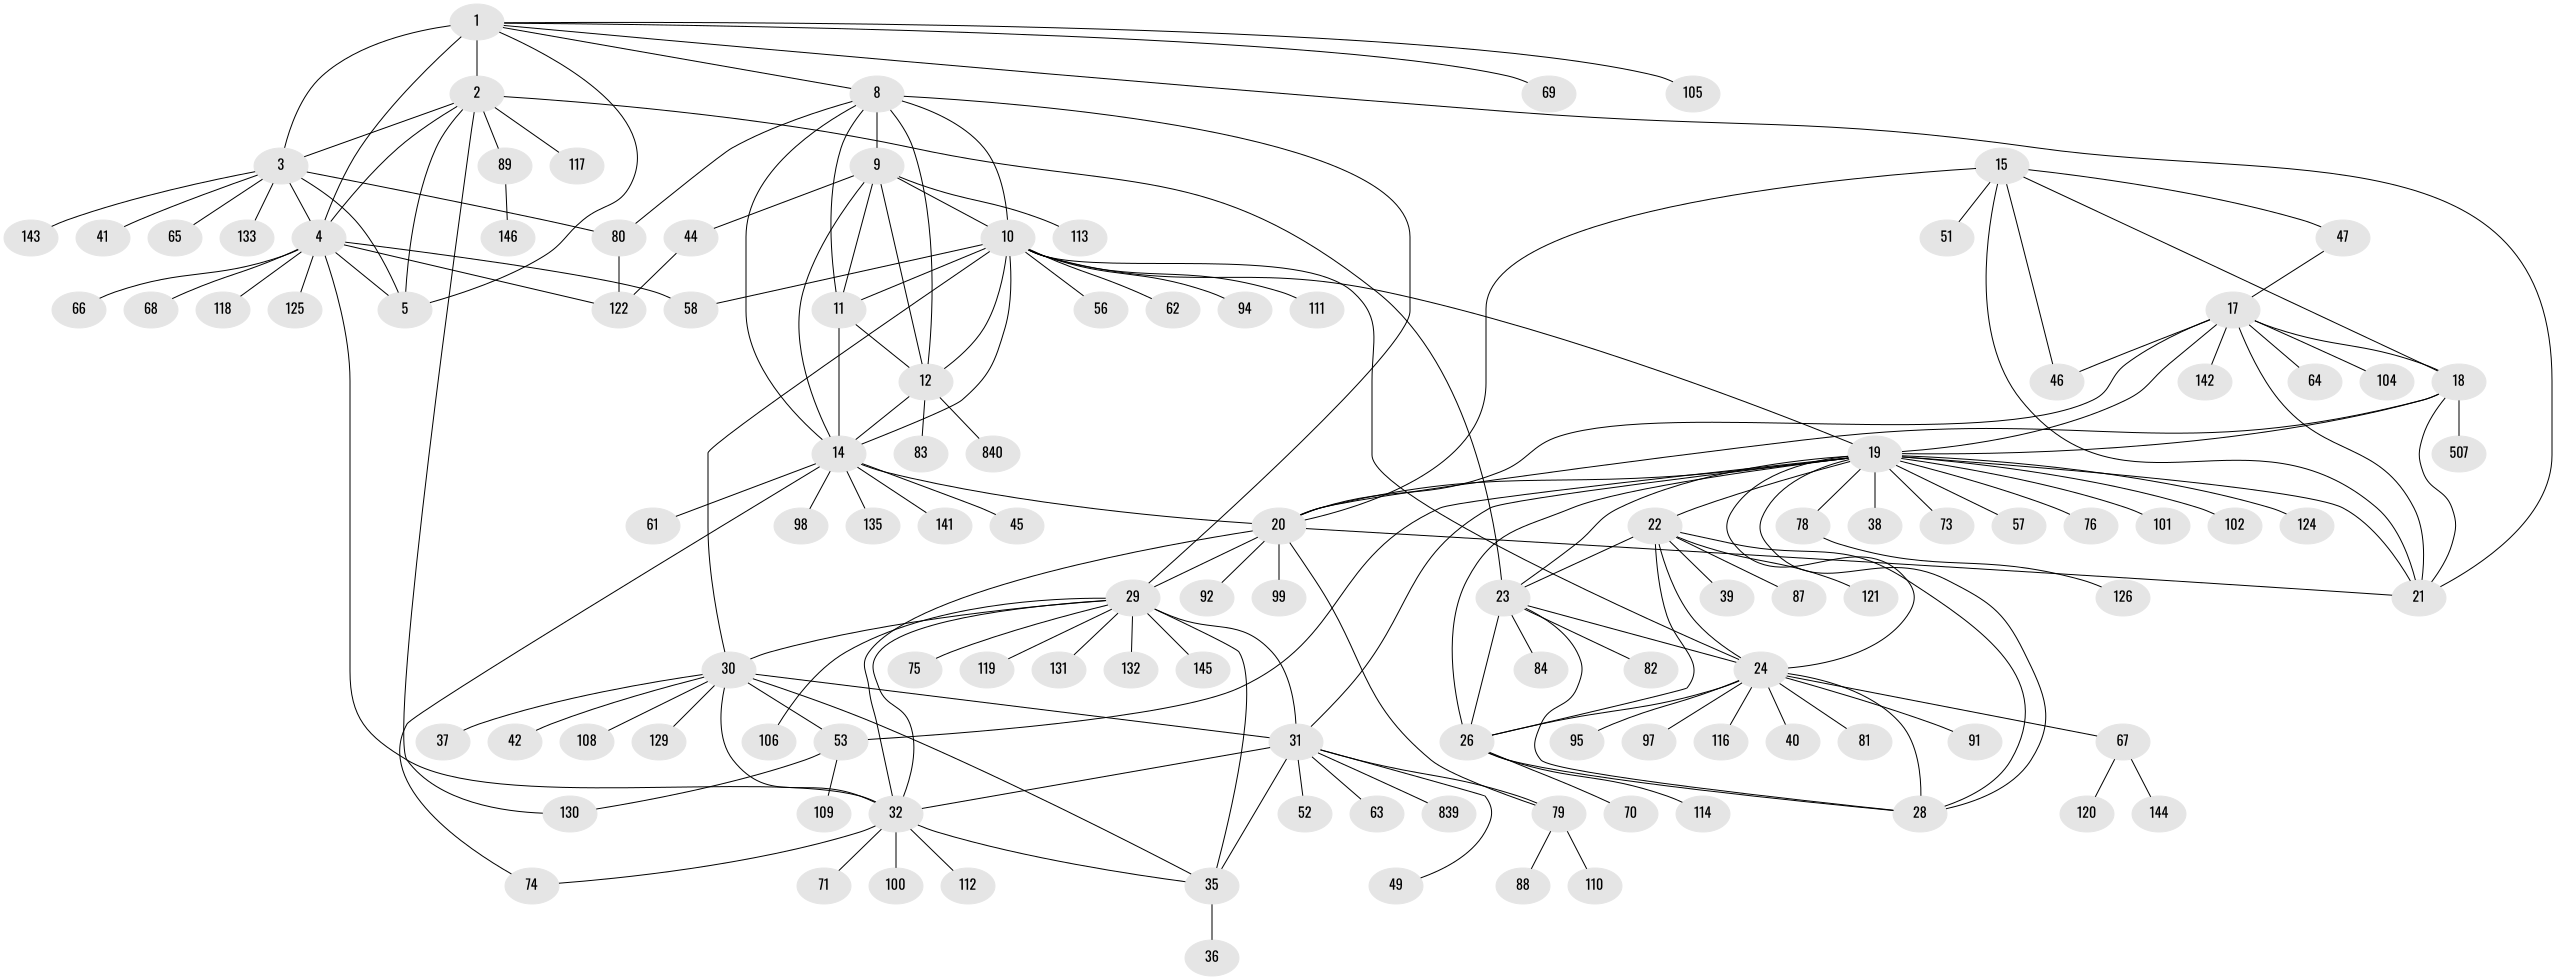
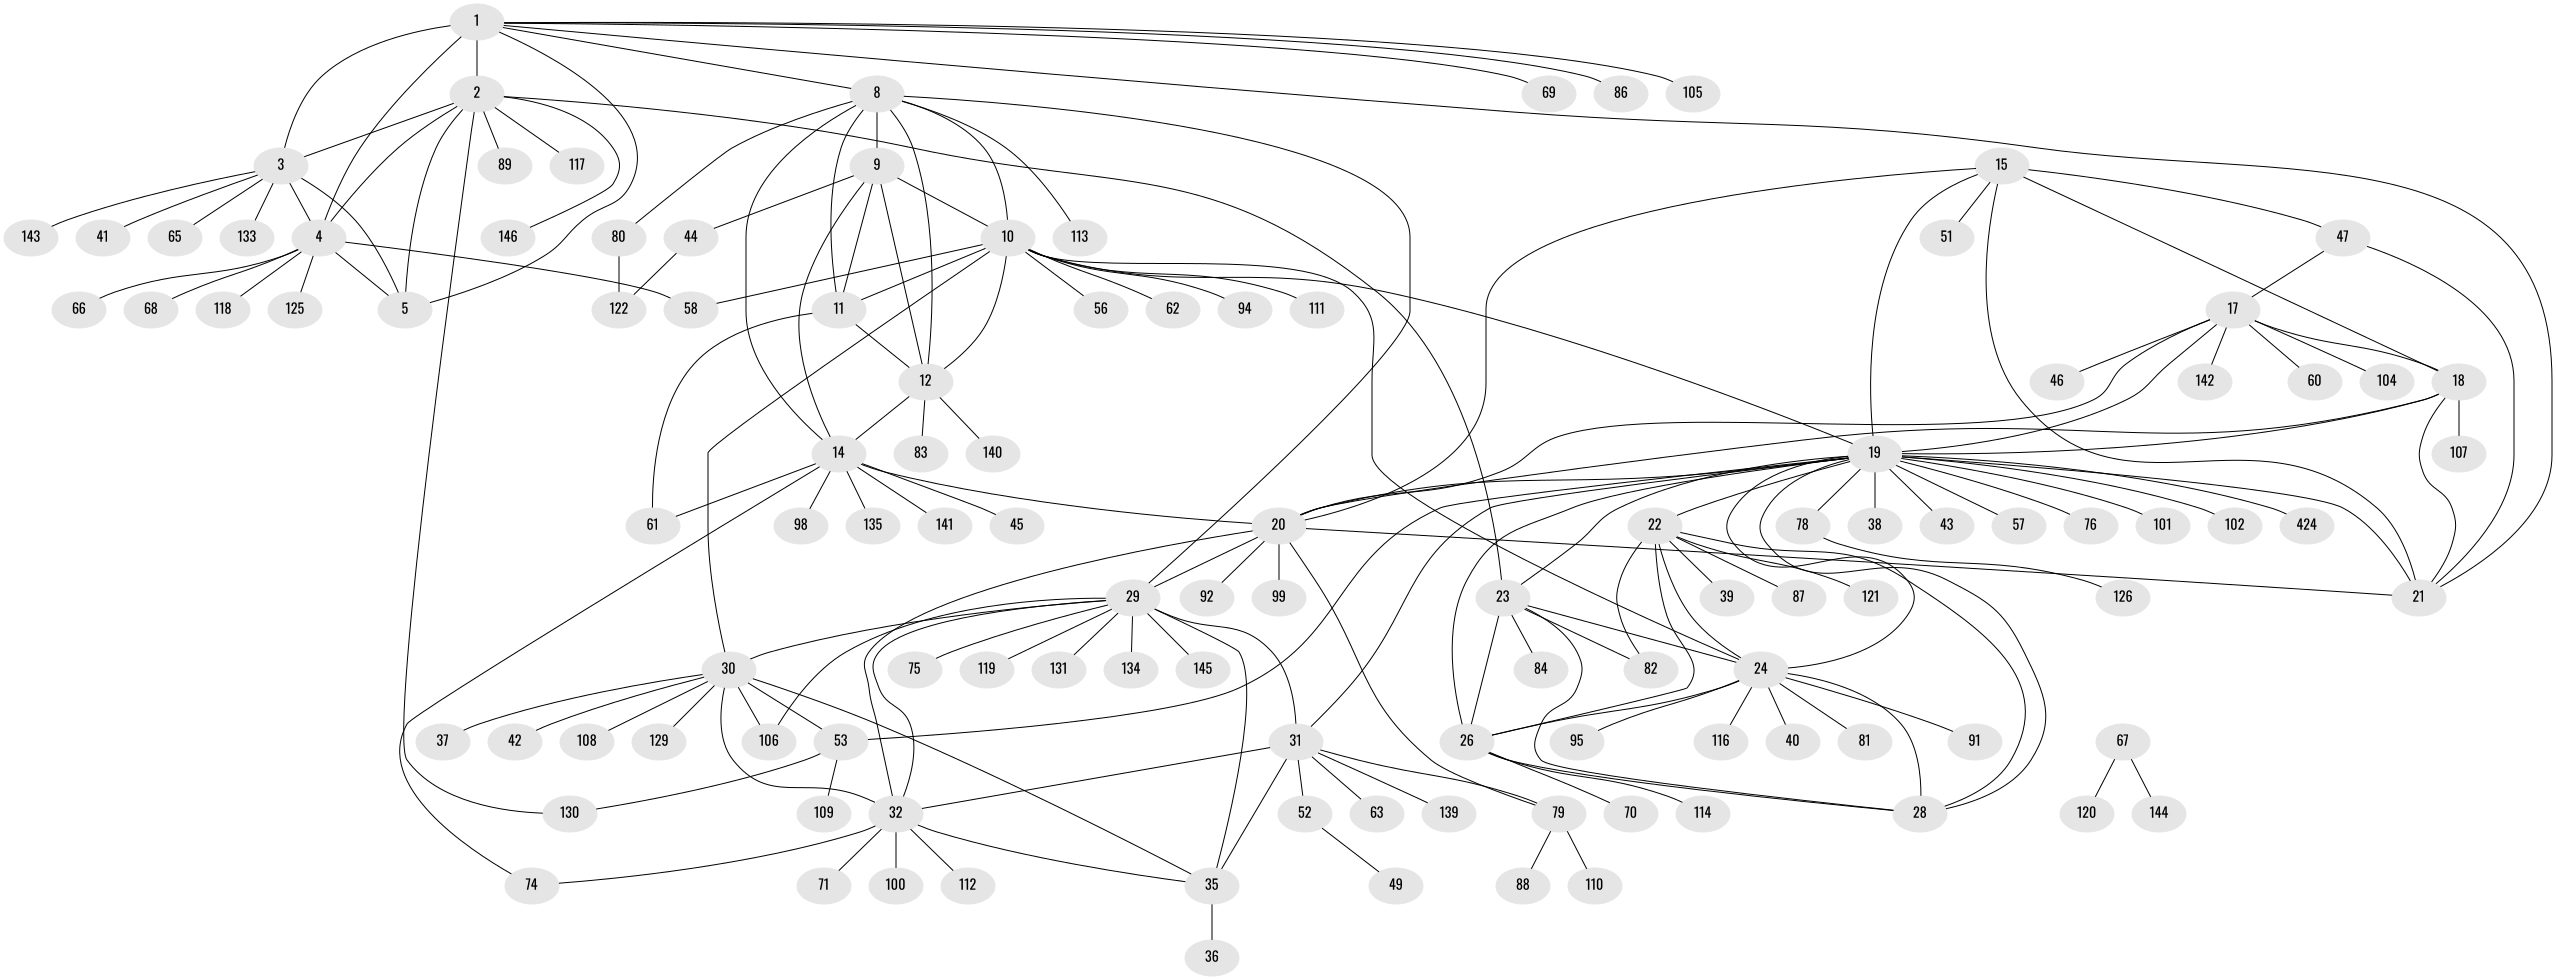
none -> (1621, 94)
(450, 201) -> none
(979, 201) -> (999, 143)
(507, 202) -> (615, 152)
(469, 274) -> none
(2030, 274) -> (1883, 285)
(839, 382) -> (688, 373)
(2315, 382) -> (2315, 382)
(979, 383) -> none
(2346, 448) -> (2514, 390)
(993, 454) -> (993, 454)
(2459, 454) -> (2459, 454)
(1947, 526) -> (1947, 526)
(2307, 526) -> (2307, 526)
(1579, 562) -> (1617, 597)
(1131, 670) -> (1131, 670)
(1013, 706) -> (749, 706)
(1942, 706) -> none
(1649, 742) -> none
(384, 744) -> none
(1460, 789) -> (1351, 850)
(1449, 814) -> (1449, 814)
